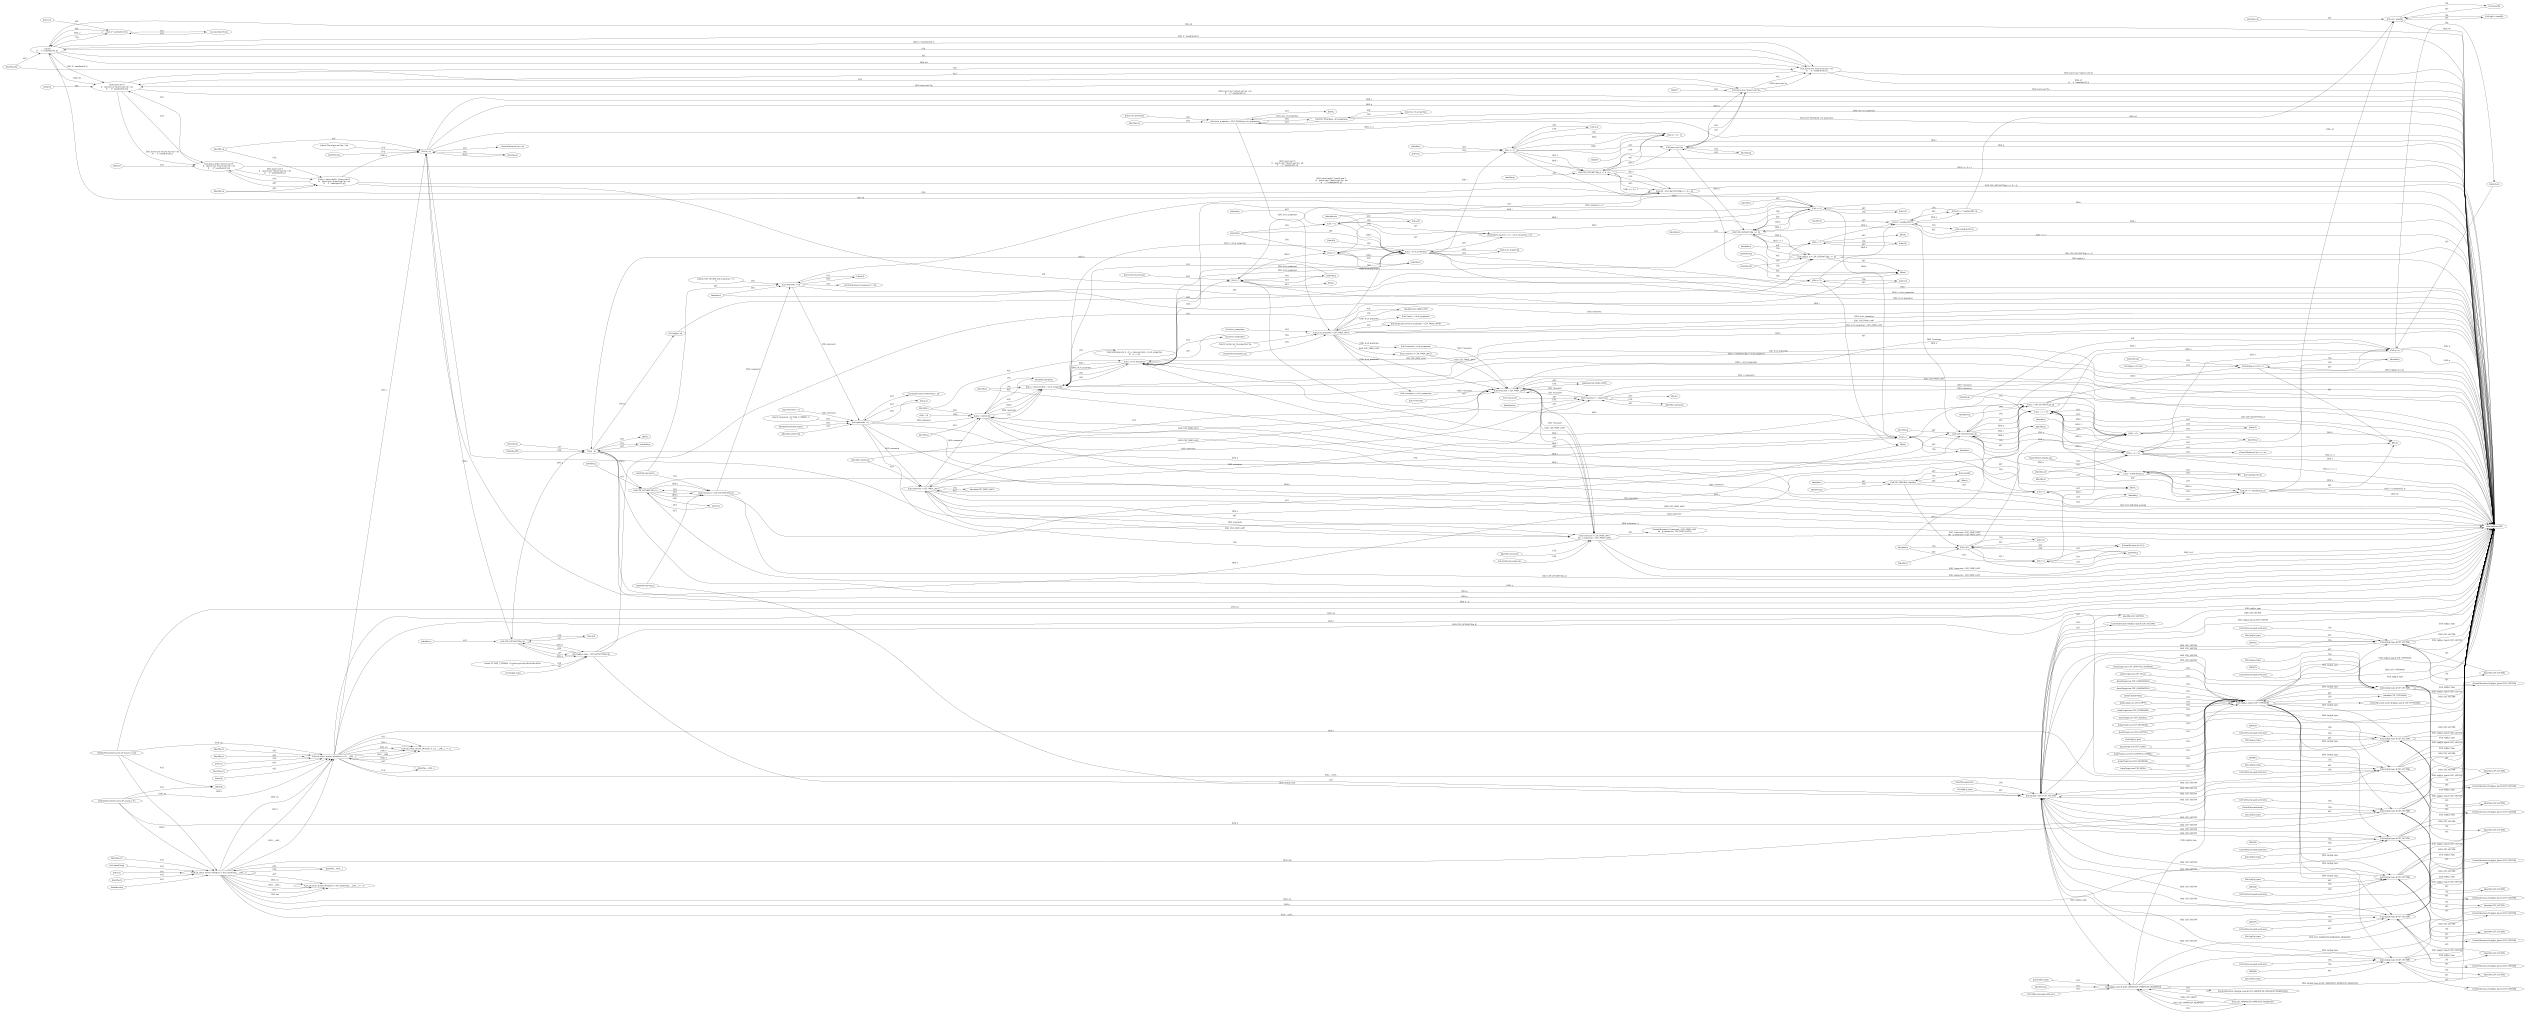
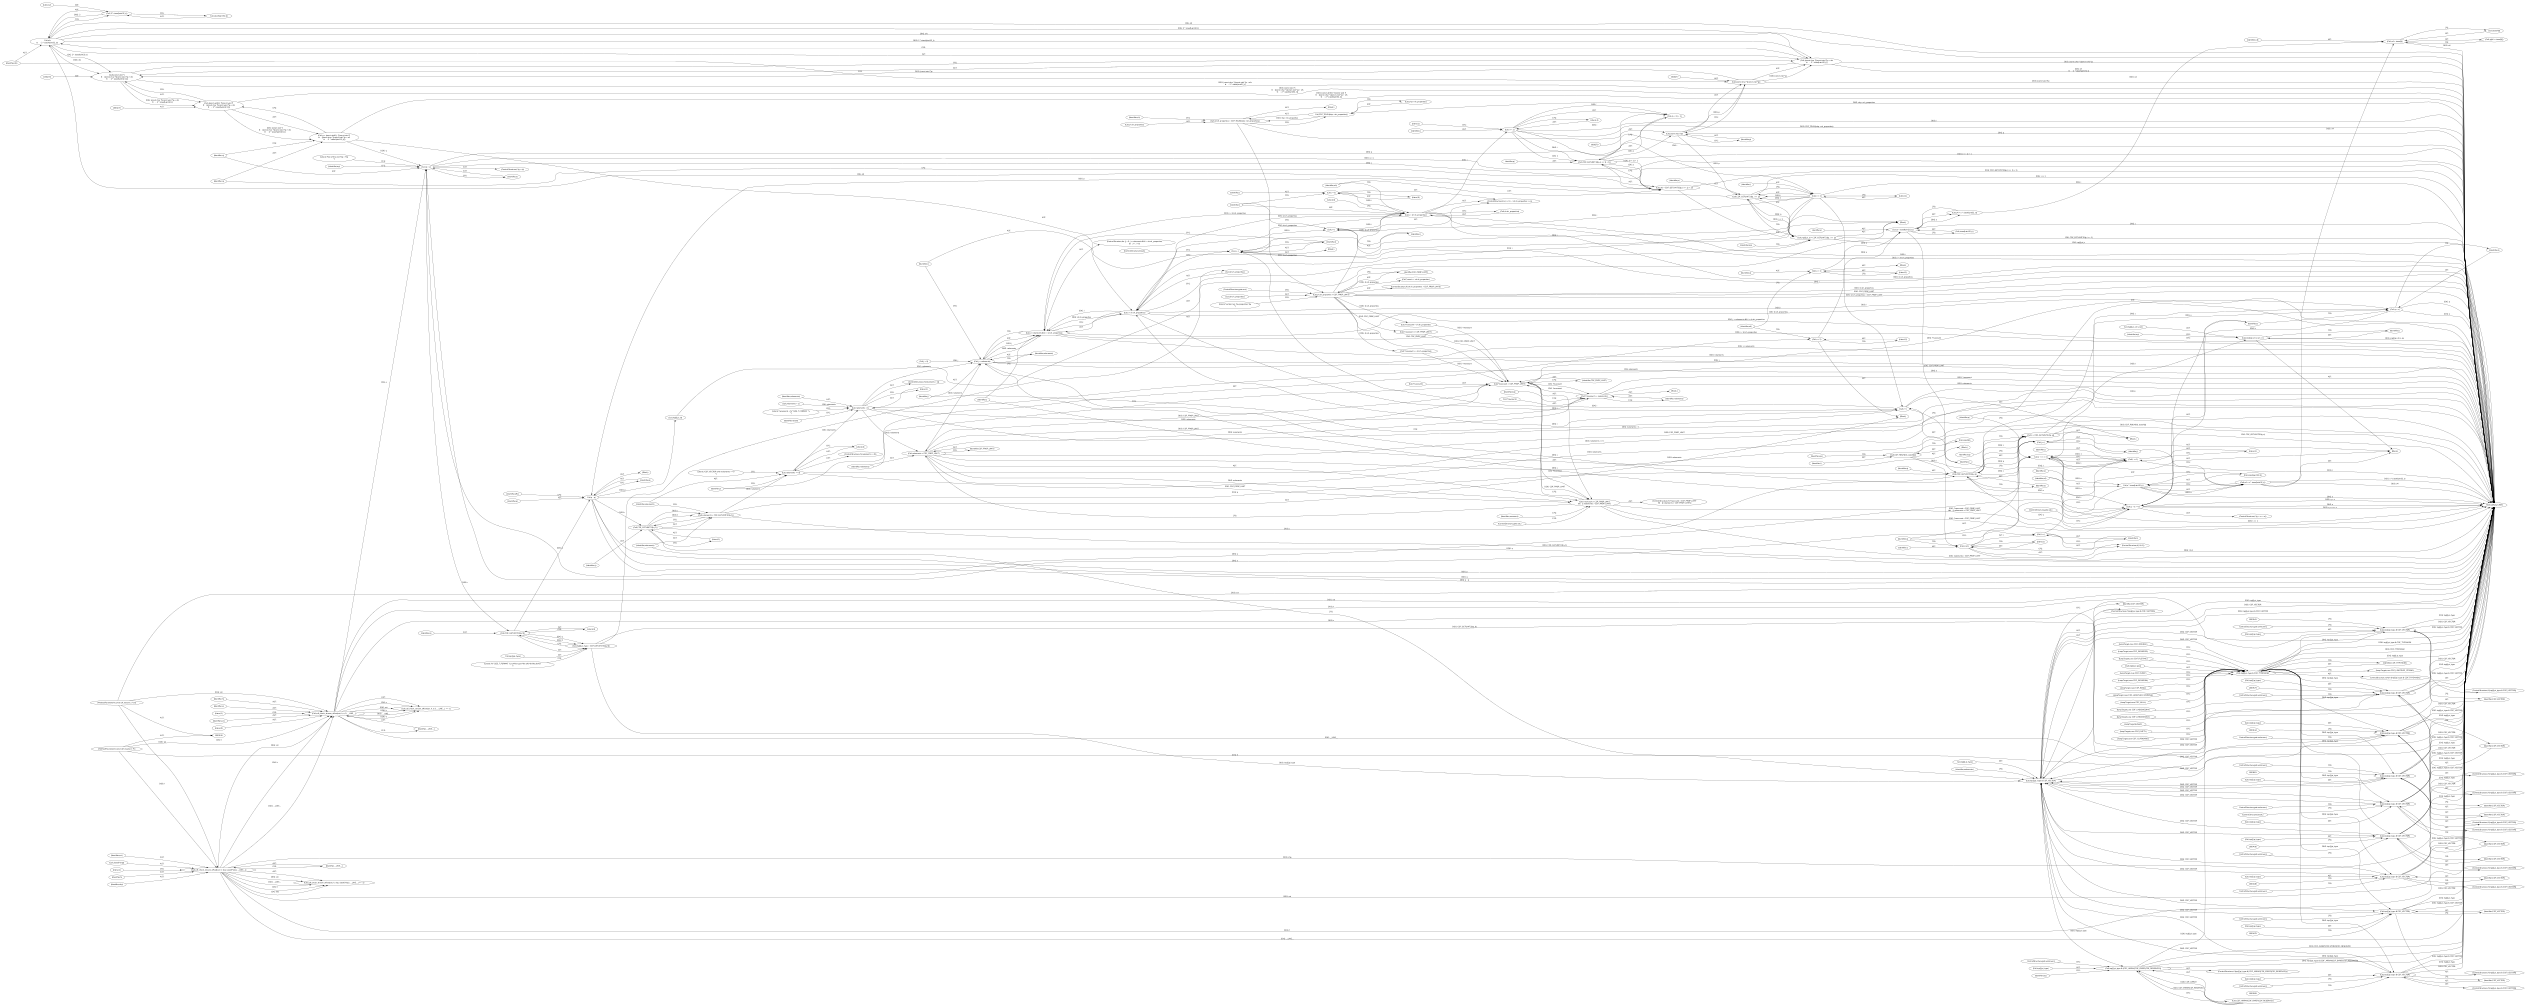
(791, 427) -> (791, 421)
none -> (2245, 523)
(2201, 753) -> (2321, 672)
